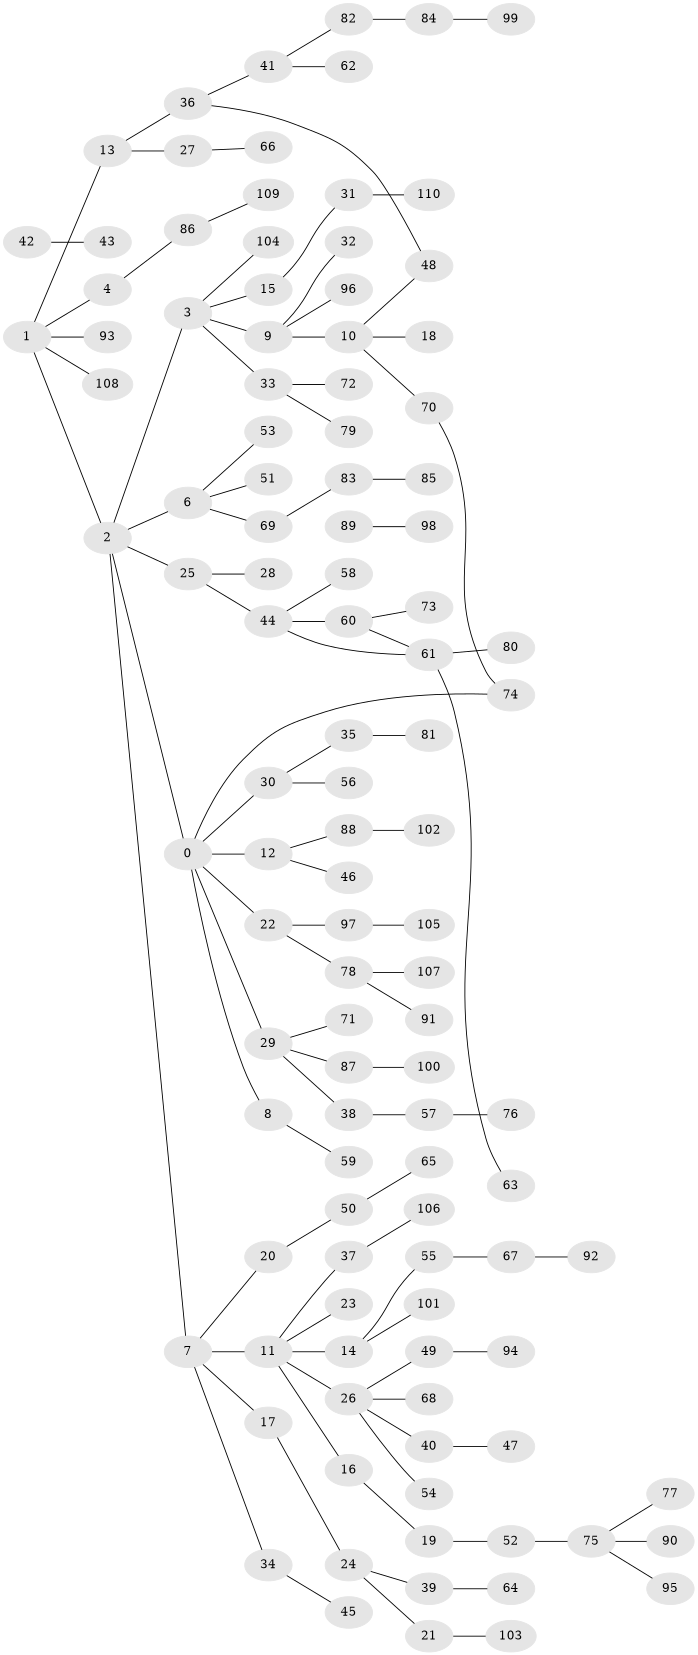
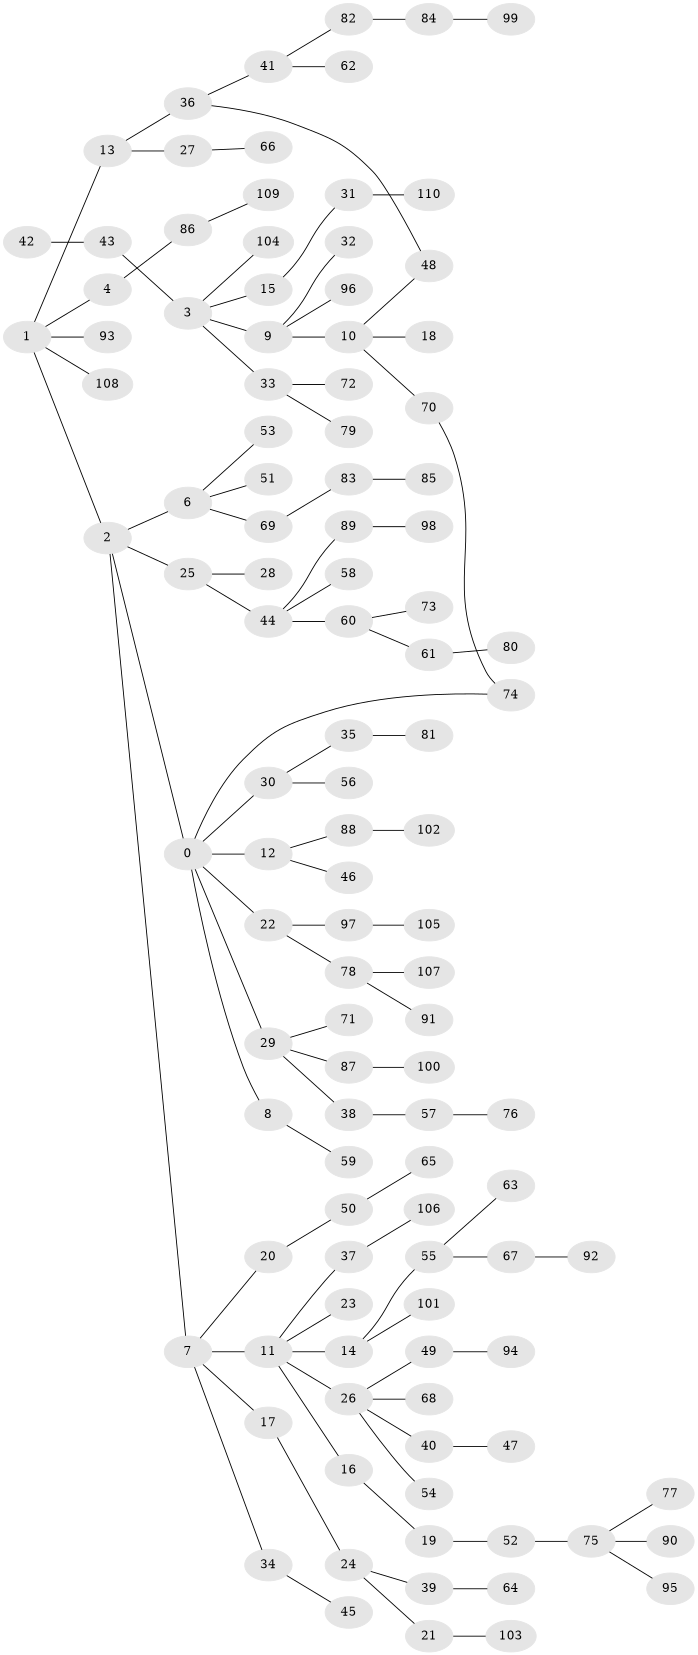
(148, 426) -> (148, 278)
(345, 649) -> (309, 574)
(468, 921) -> (470, 1221)
